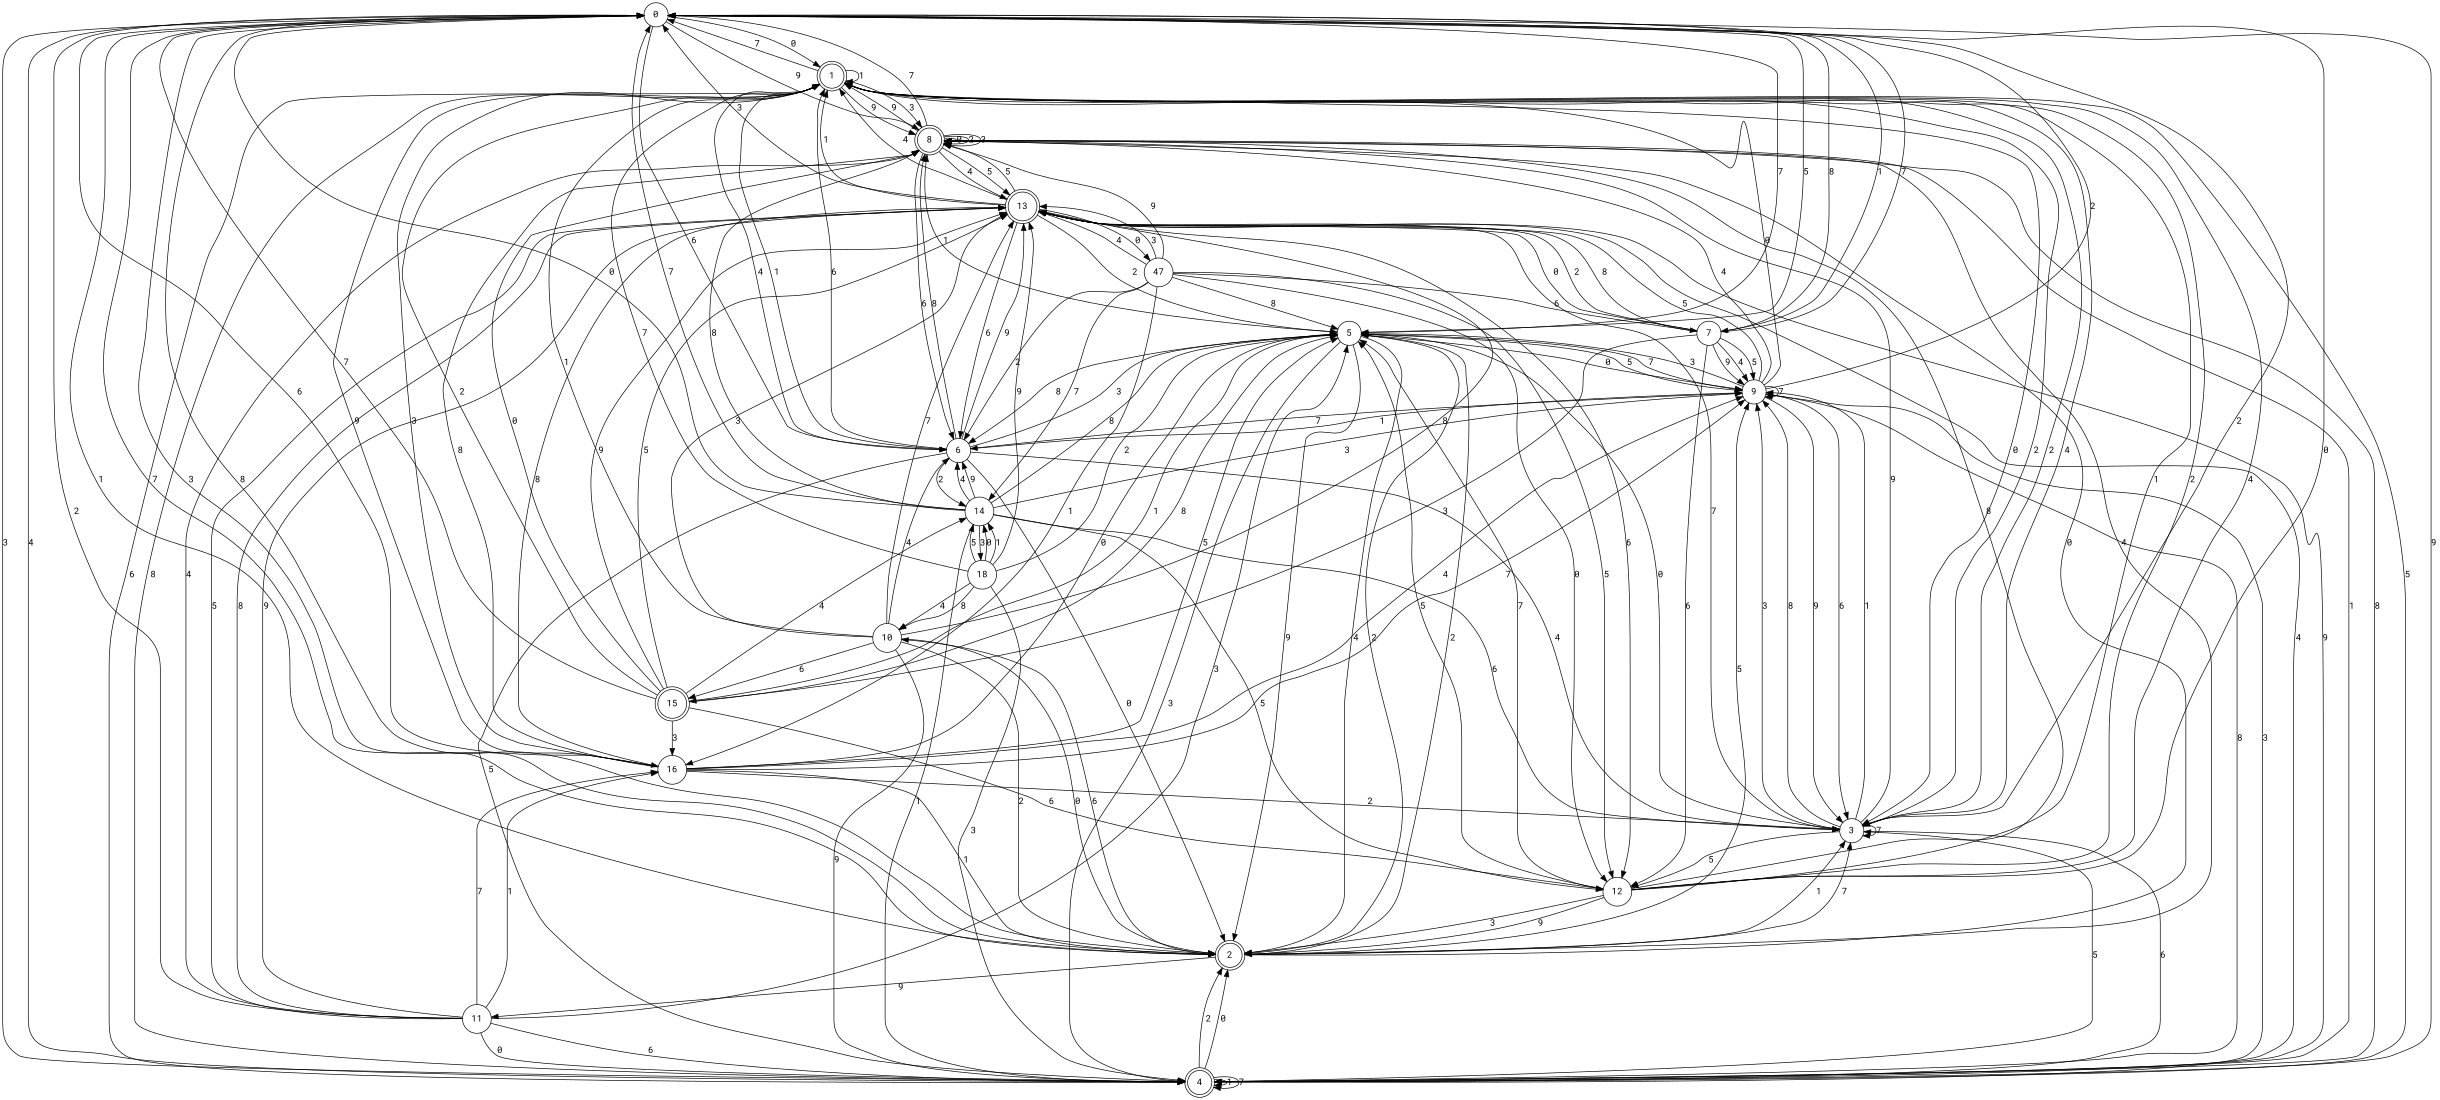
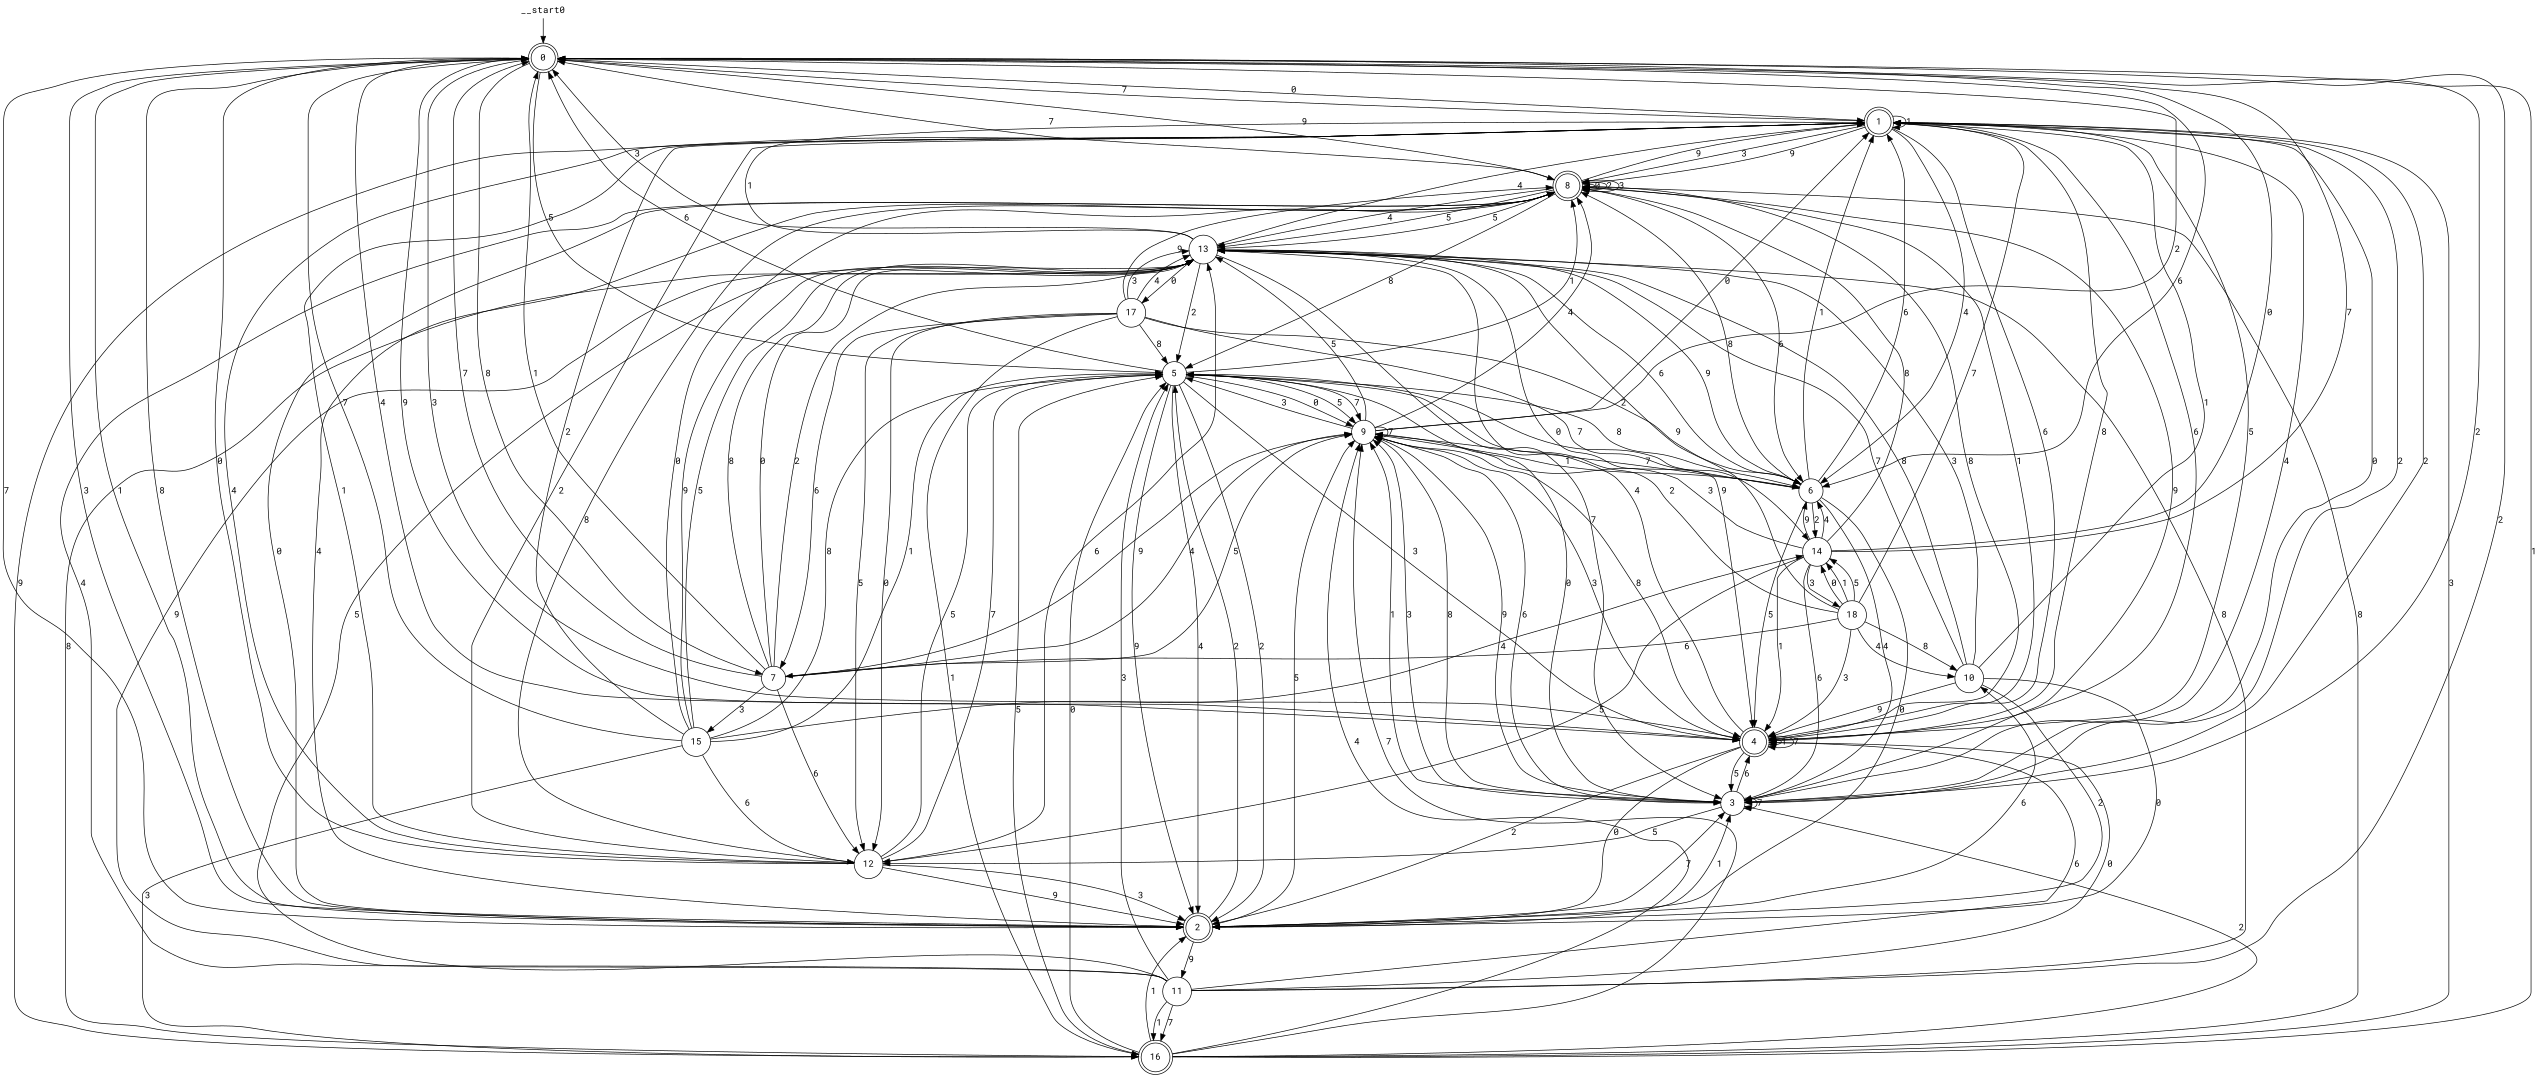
none -> (543, 10)
(656, 15) -> (543, 58)
(1781, 172) -> (687, 218)
(1023, 206) -> (1203, 250)
(1159, 272) -> (1131, 313)
(1540, 361) -> (1053, 594)
(1145, 382) -> (1375, 283)
(300, 392) -> (2534, 552)
(1119, 392) -> (1559, 432)
none -> (2190, 534)
(906, 539) -> none
none -> (1316, 659)
(784, 670) -> none
(672, 704) -> (696, 742)
(672, 770) -> (1156, 1057)
